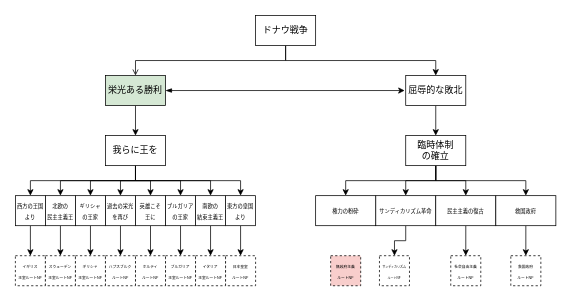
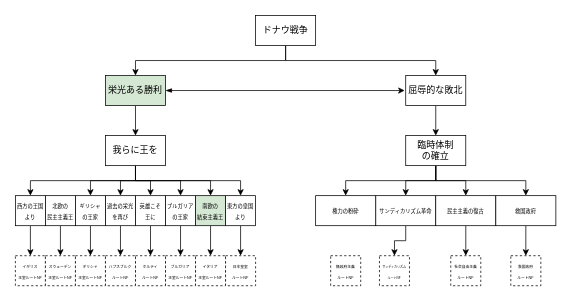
(135, 70) -> (135, 69)
(60, 187) -> none
(210, 210) -> (210, 210)
(345, 270) -> (345, 270)
